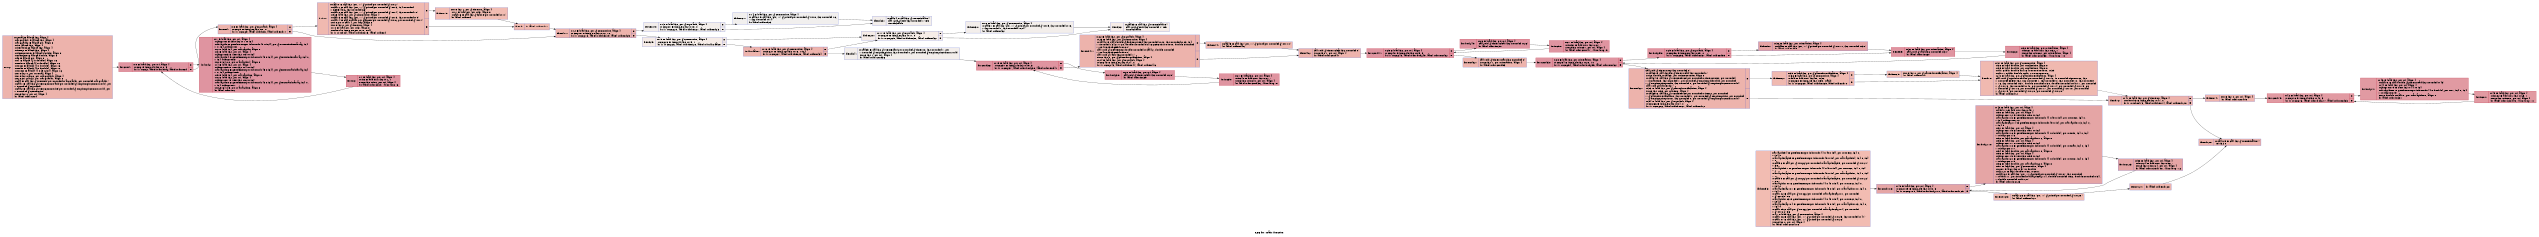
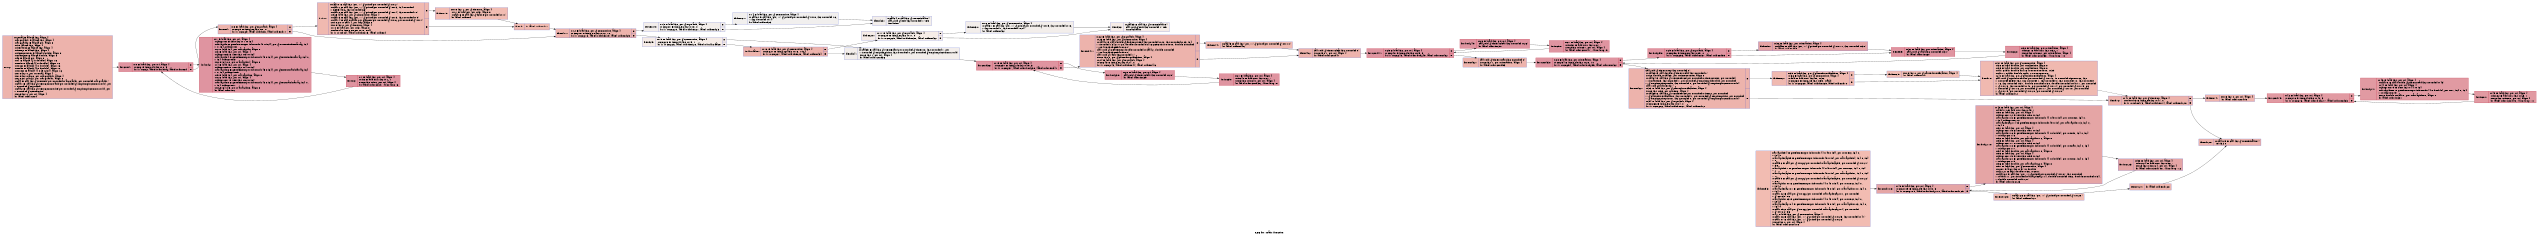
(895, 23) -> (893, 23)
(793, 39) -> (793, 43)
